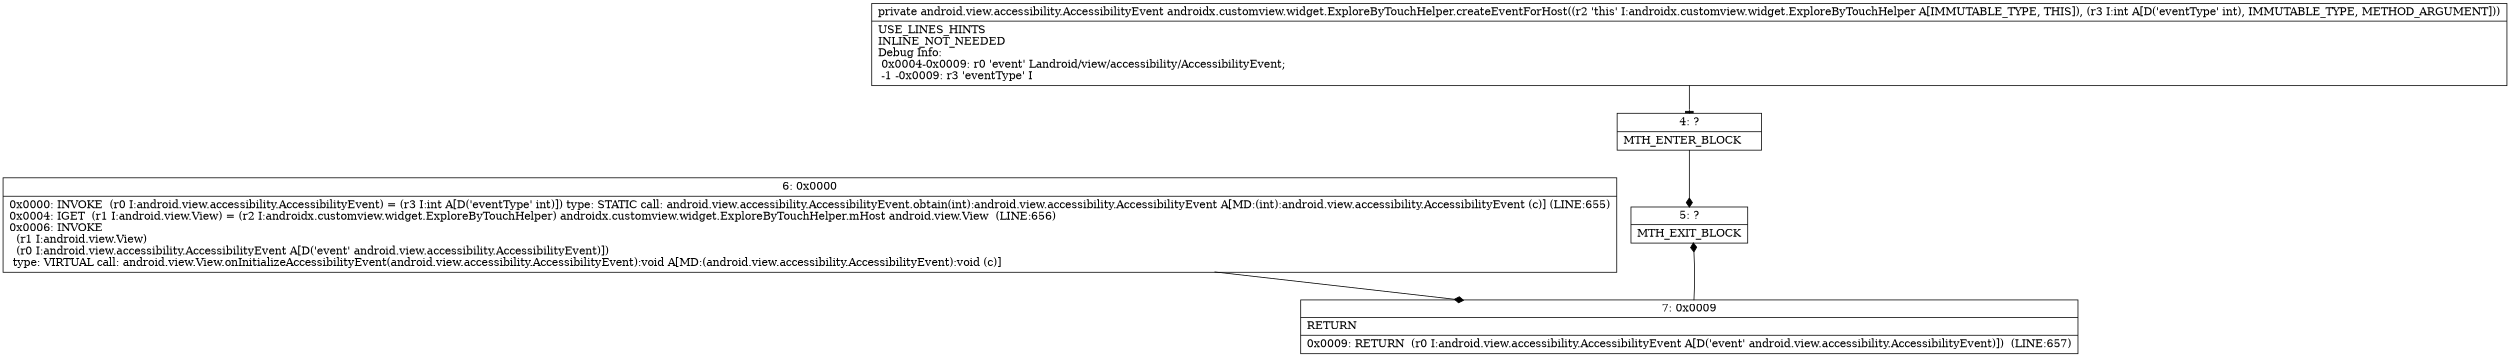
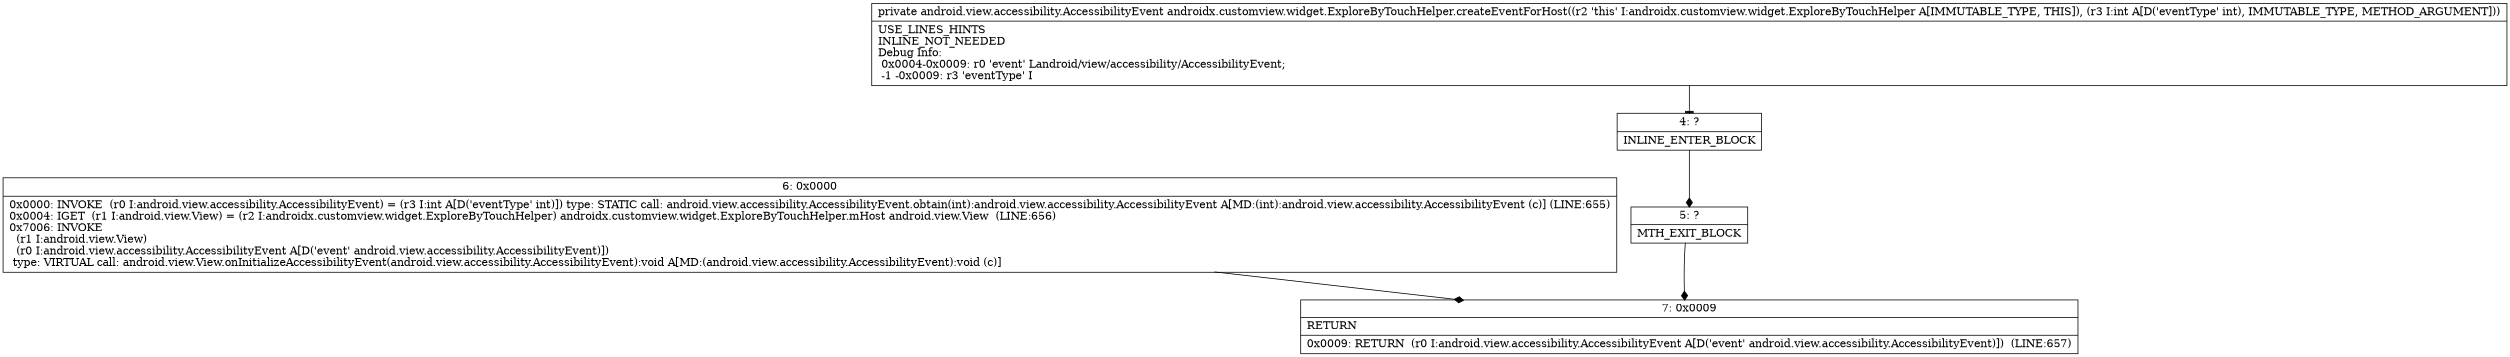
(1682, 141) -> (1689, 141)
(60, 228) -> (60, 228)
(1695, 276) -> (1684, 267)
